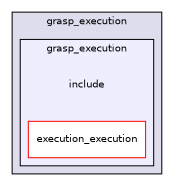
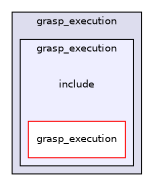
(87, 140) -> (77, 140)
